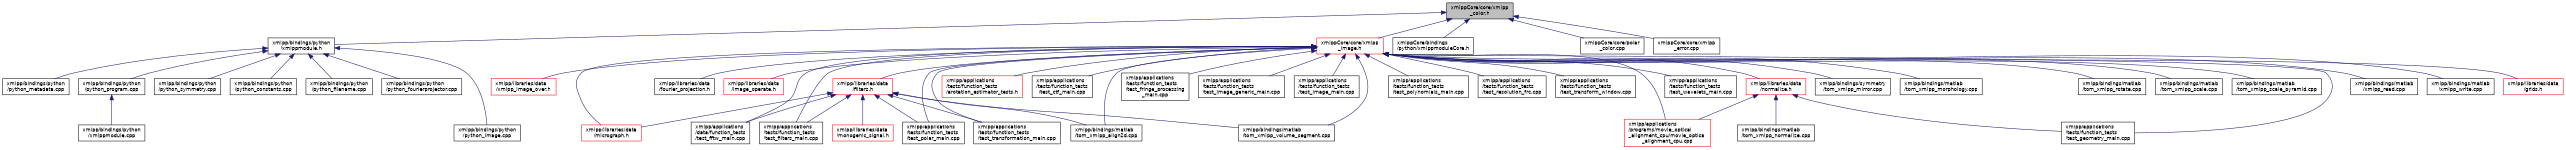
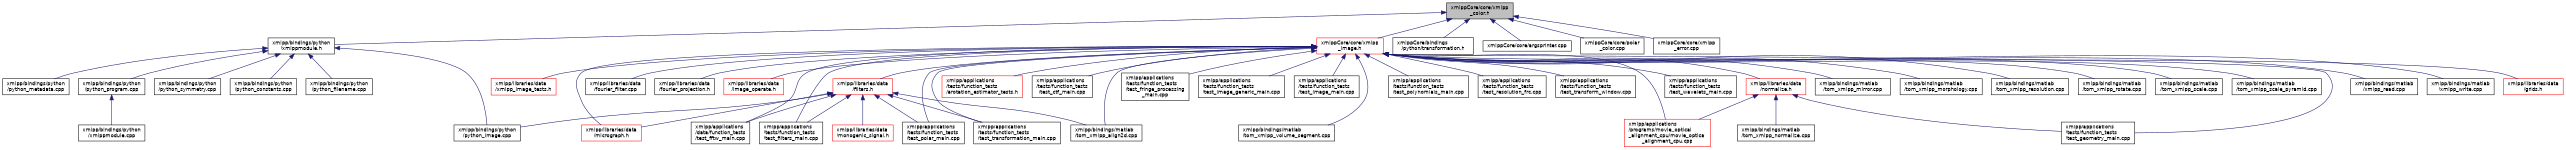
(1433, 46) -> (1433, 46)
none -> (1527, 46)
(422, 87) -> none
(524, 87) -> (524, 87)
none -> (616, 87)
(1853, 87) -> (1853, 87)
none -> (2030, 87)
(1068, 113) -> (674, 111)
